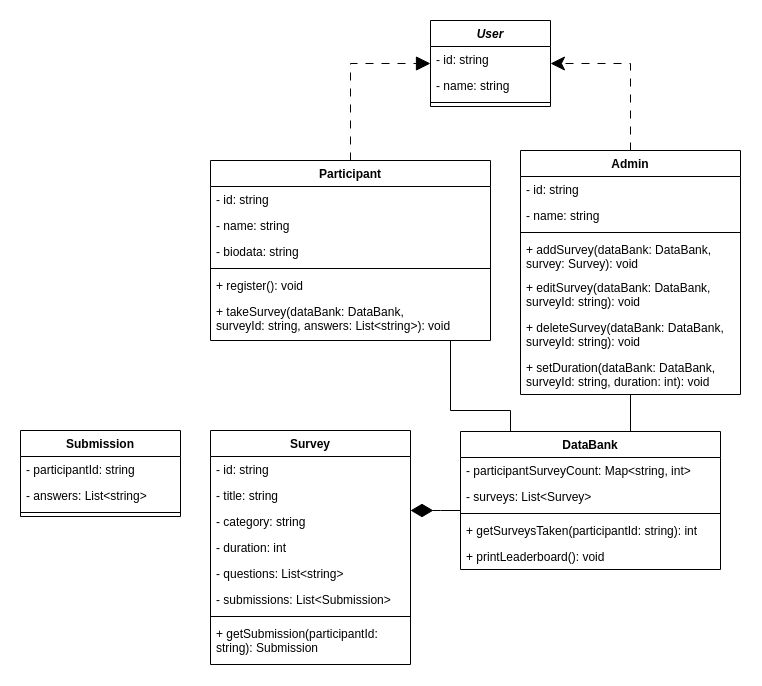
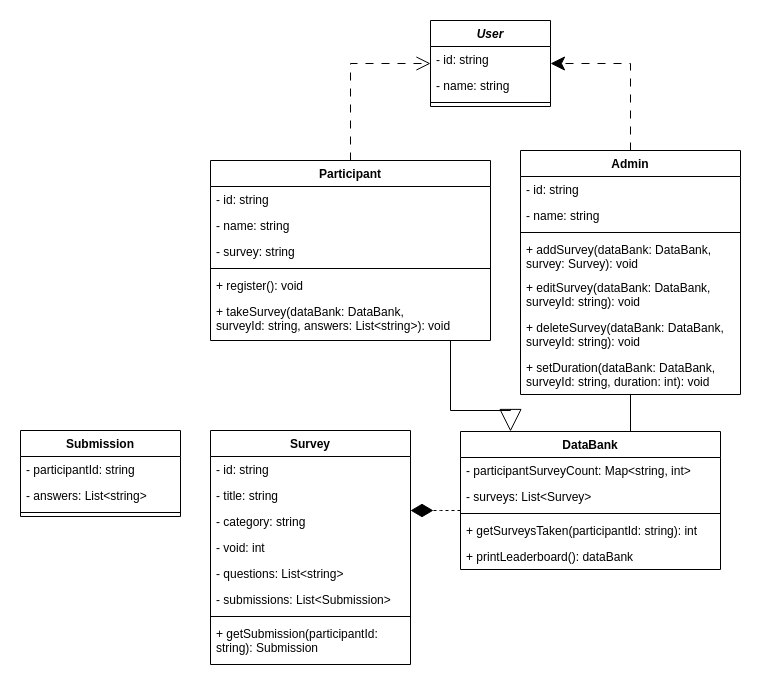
(415, 64) -> (421, 64)
(265, 252) -> (264, 252)
(511, 414) -> (505, 411)
(446, 511) -> (446, 511)
(259, 548) -> (245, 548)
(546, 557) -> (561, 557)
